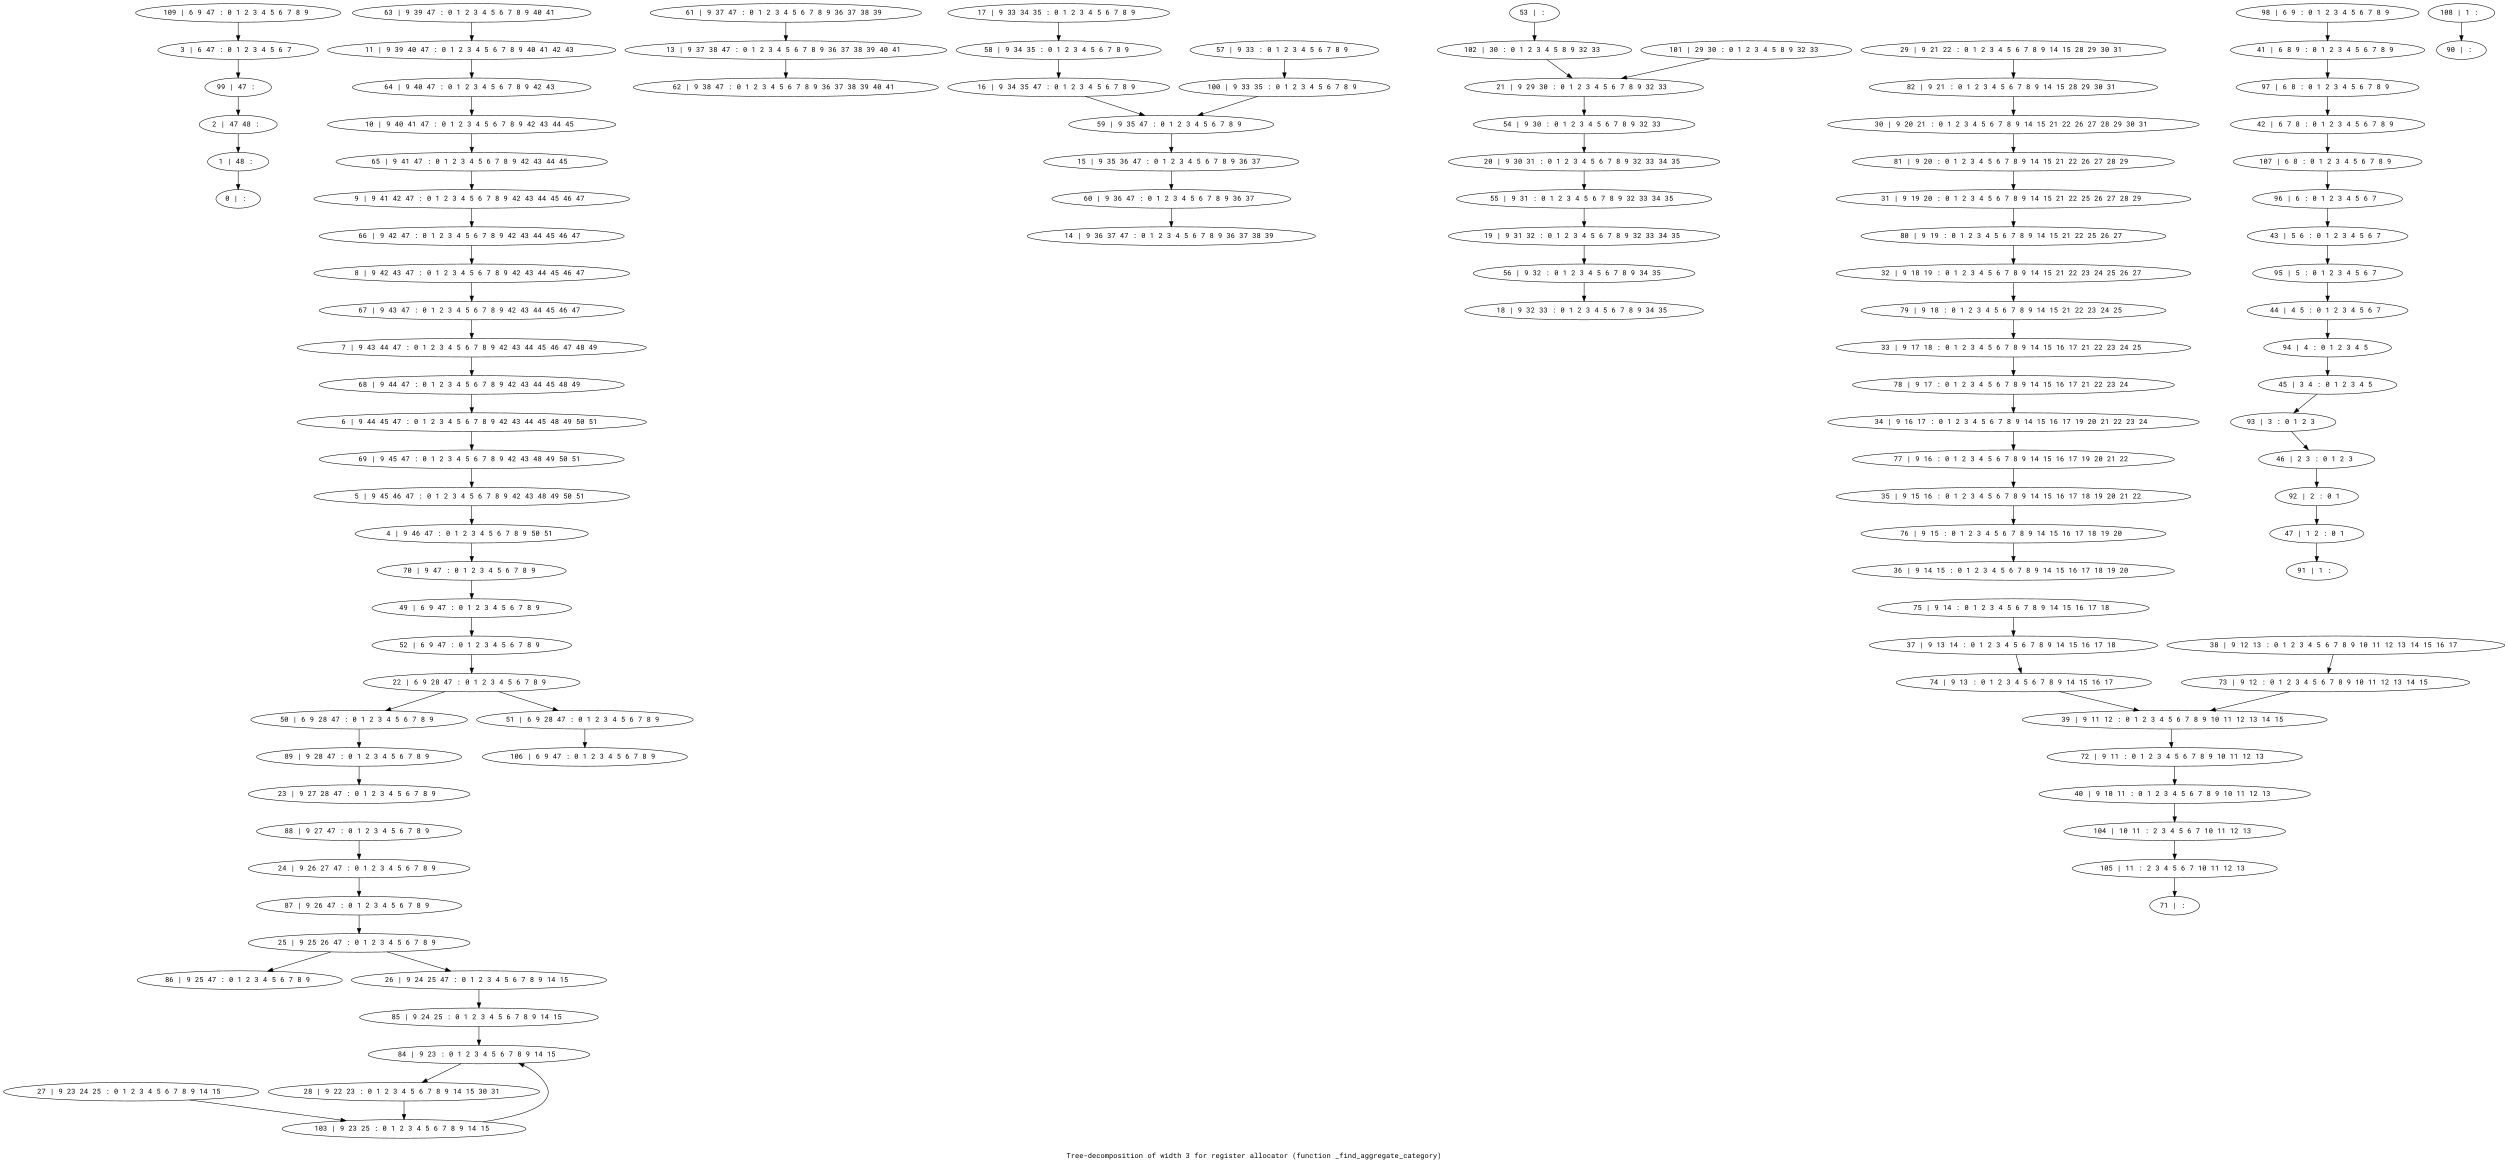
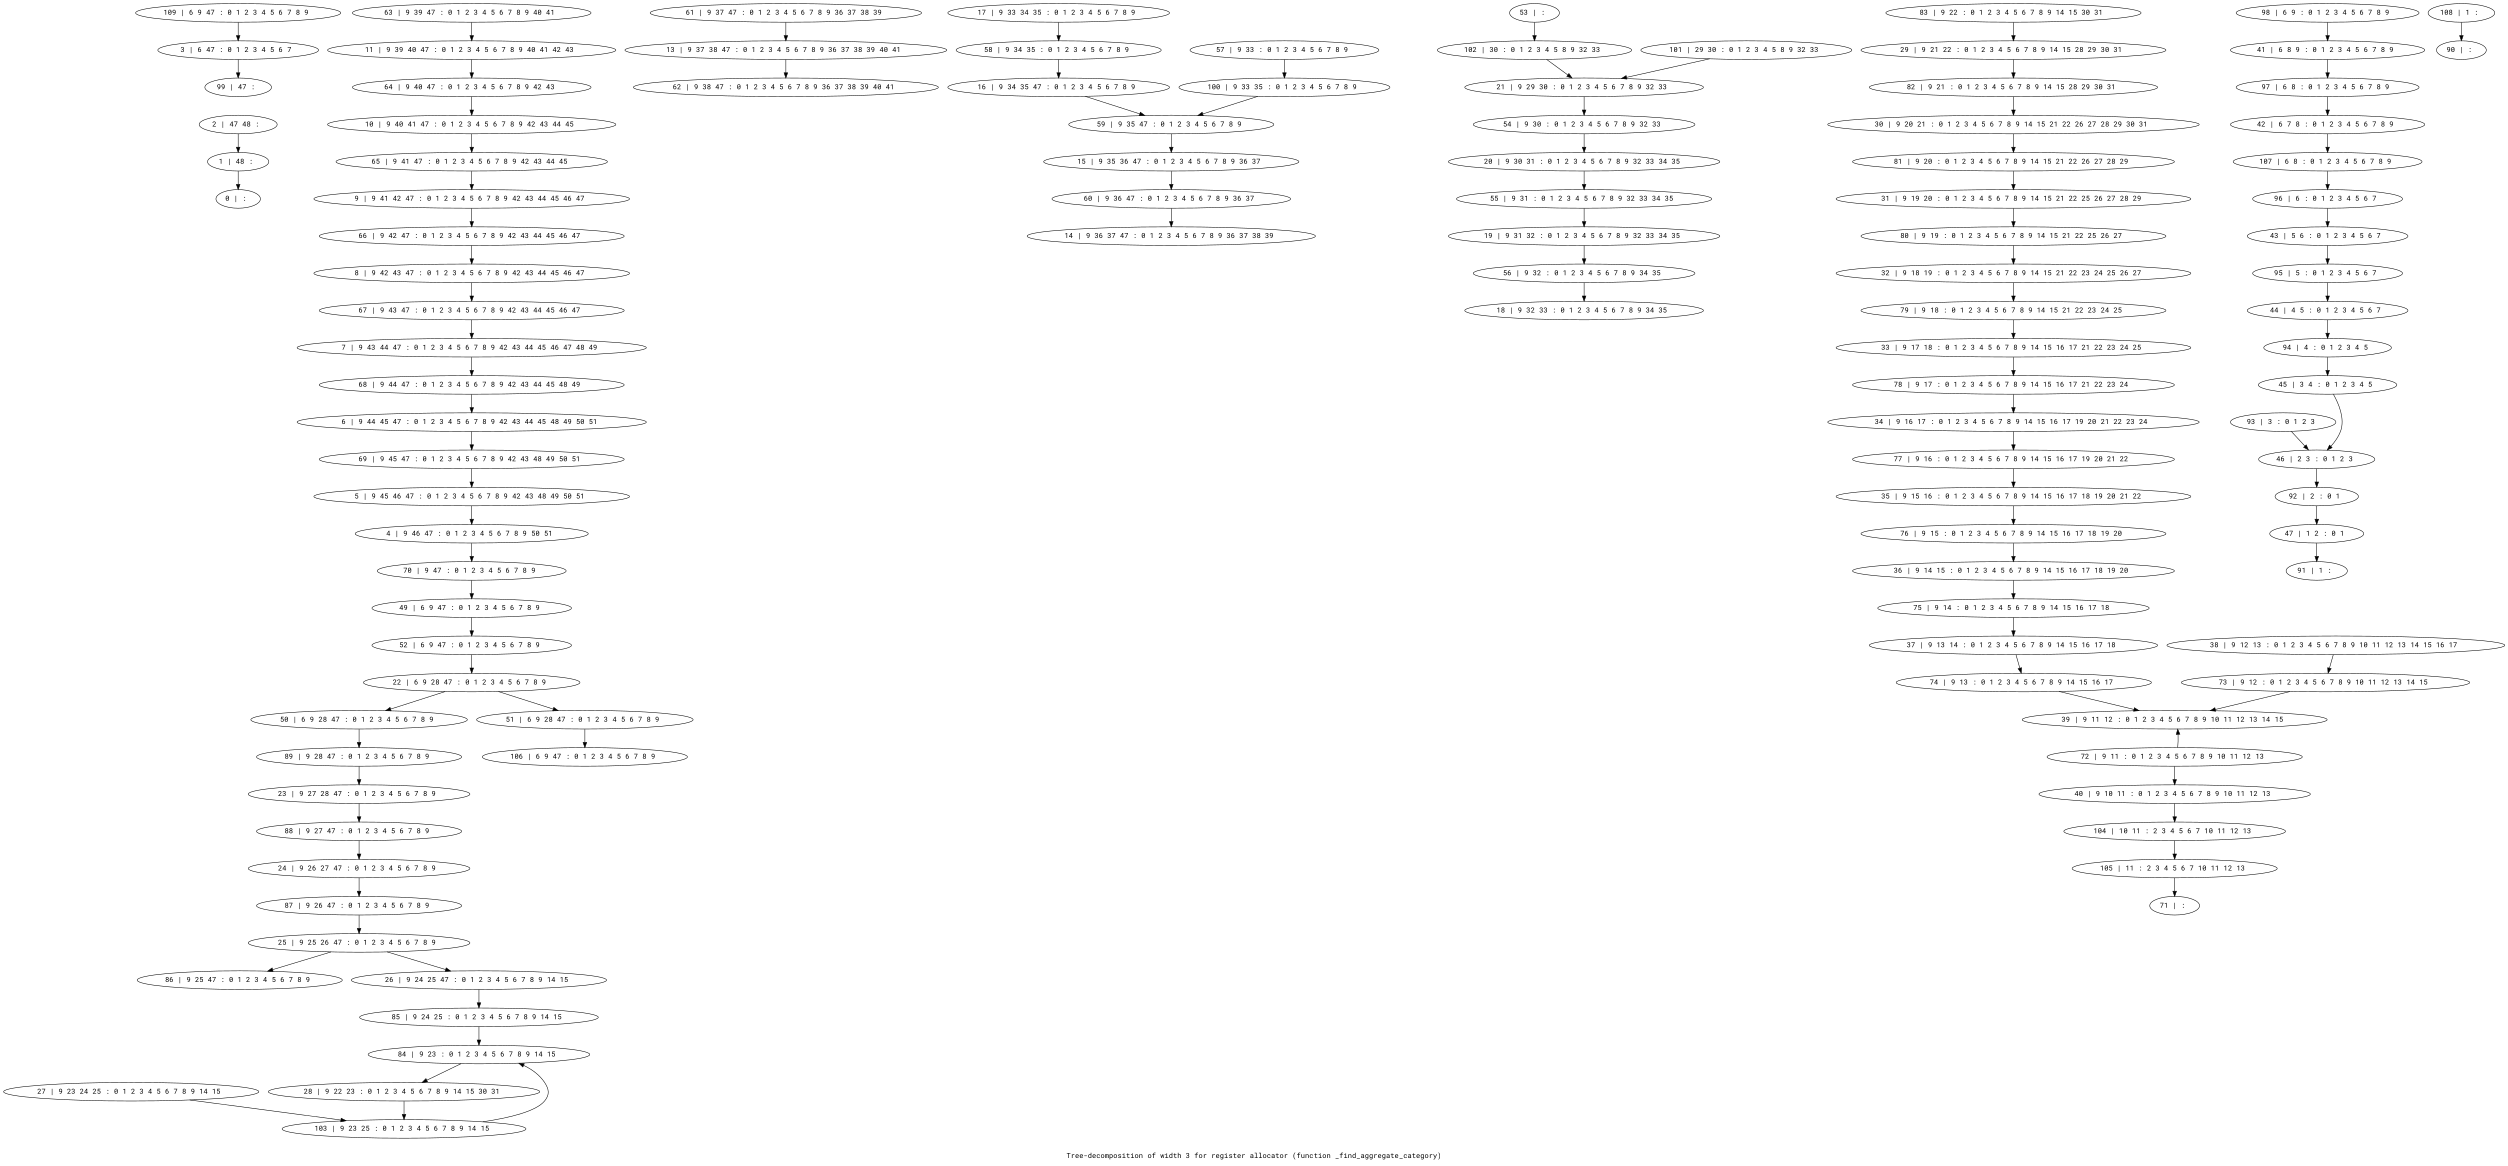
none -> (2013, 13)
(238, 103) -> none
(2307, 402) -> (2342, 421)
none -> (2013, 587)
(2171, 736) -> (2178, 741)
none -> (359, 810)
